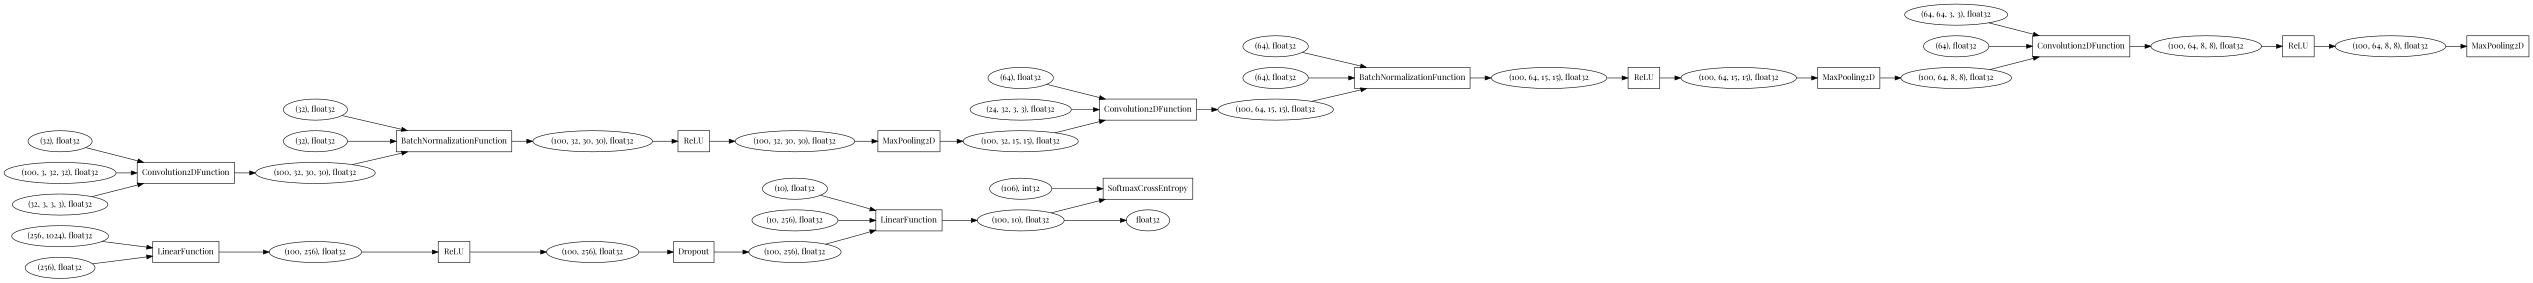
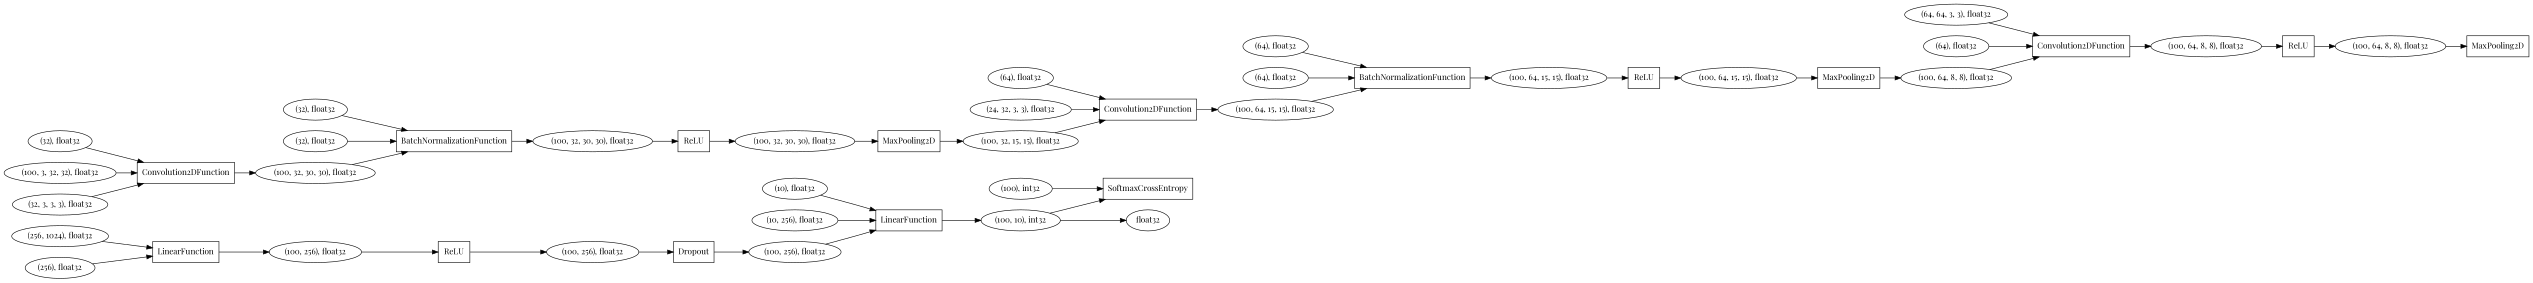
(1021, 189) -> (1021, 189)
(1021, 220) -> (1021, 220)
